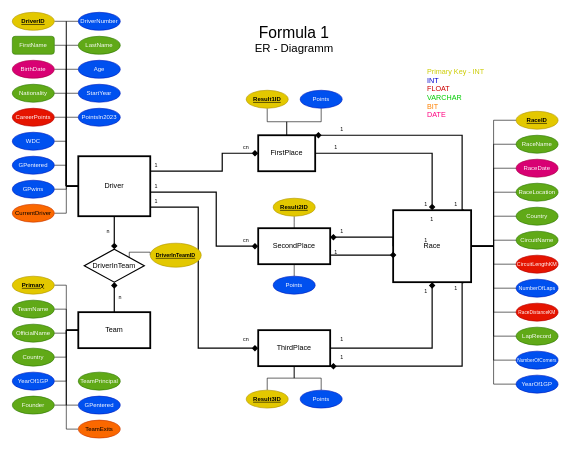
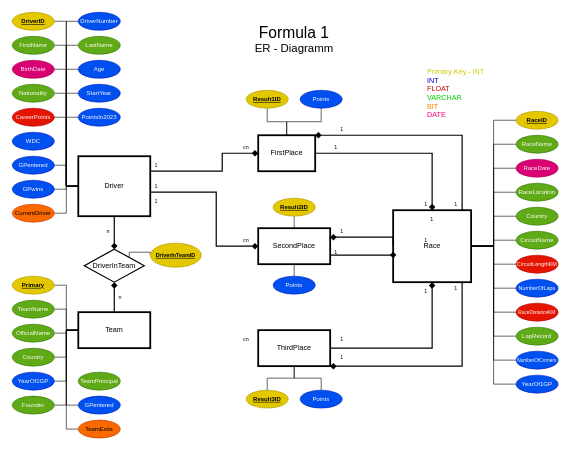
(33, 45) -> (33, 45)
(59, 141) -> none
(198, 330) -> none
